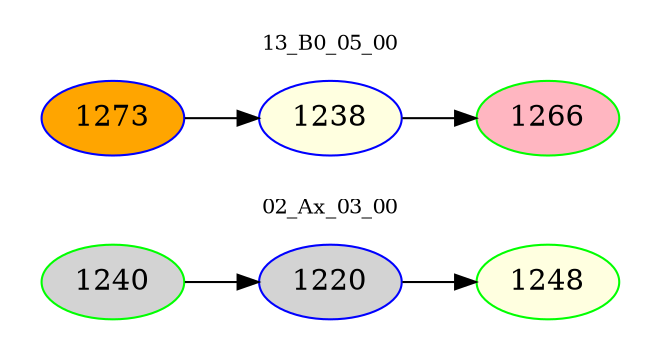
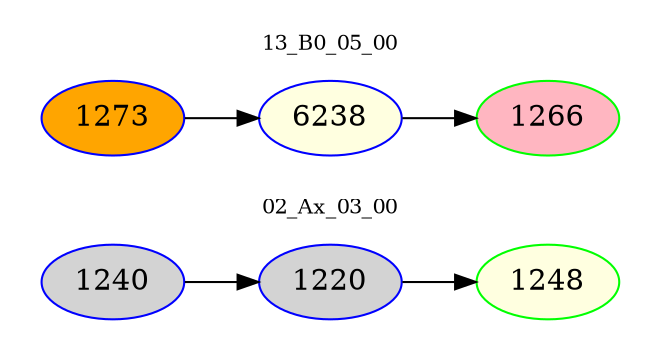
(330, 118) -> (330, 118)
(113, 282) -> (113, 282)
